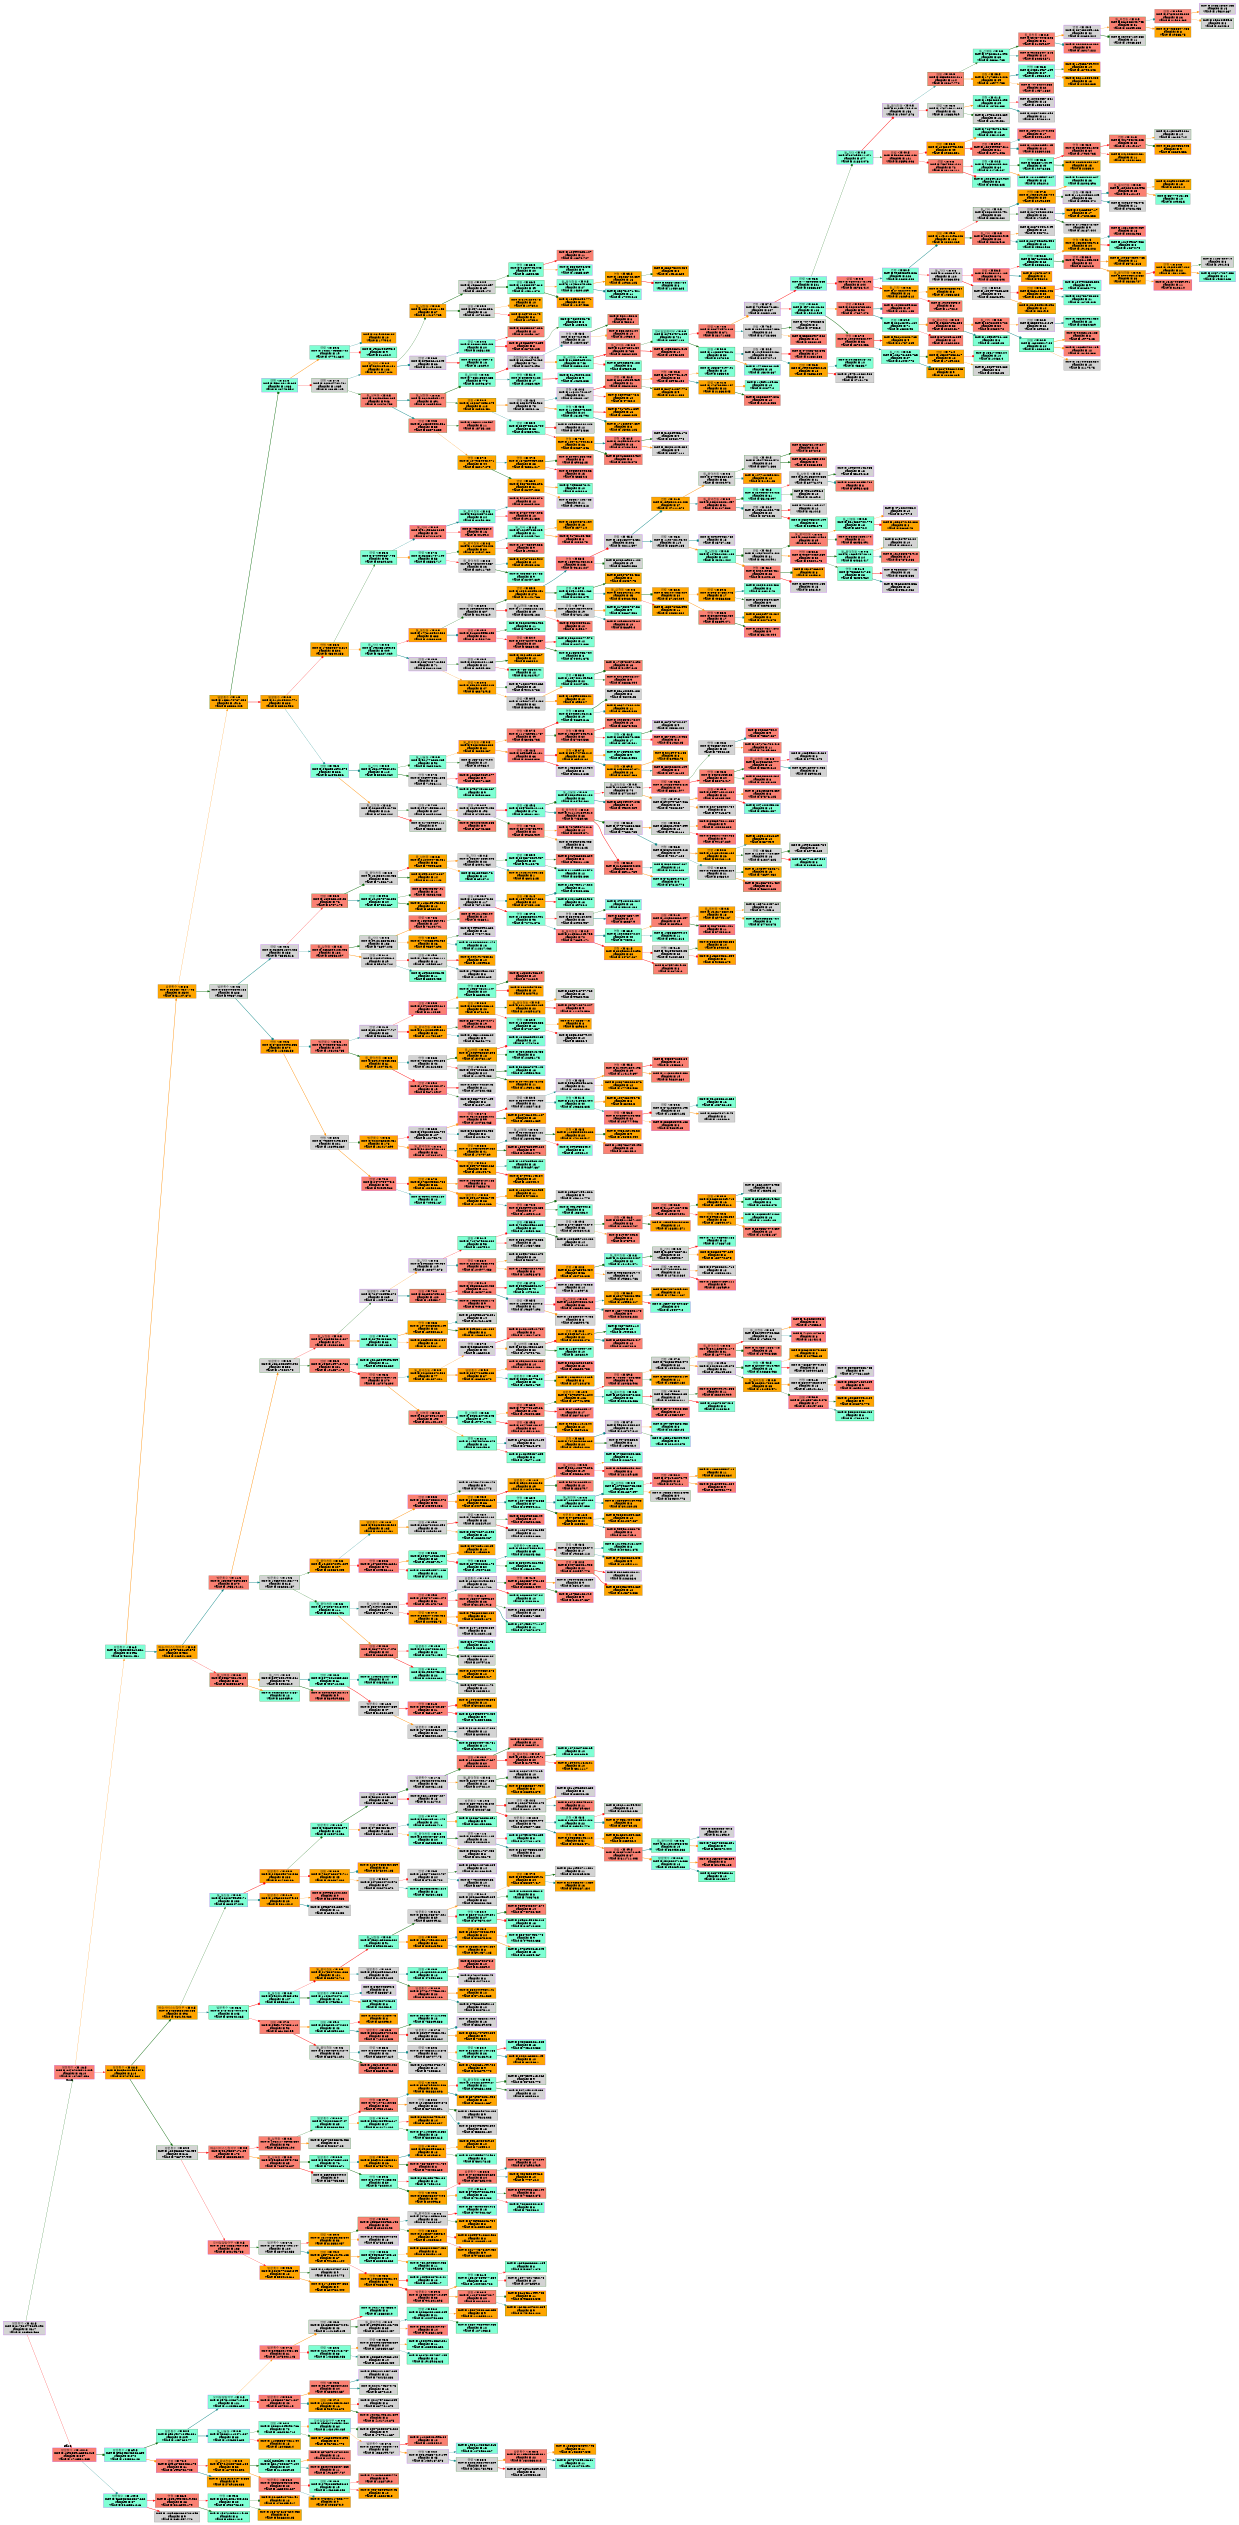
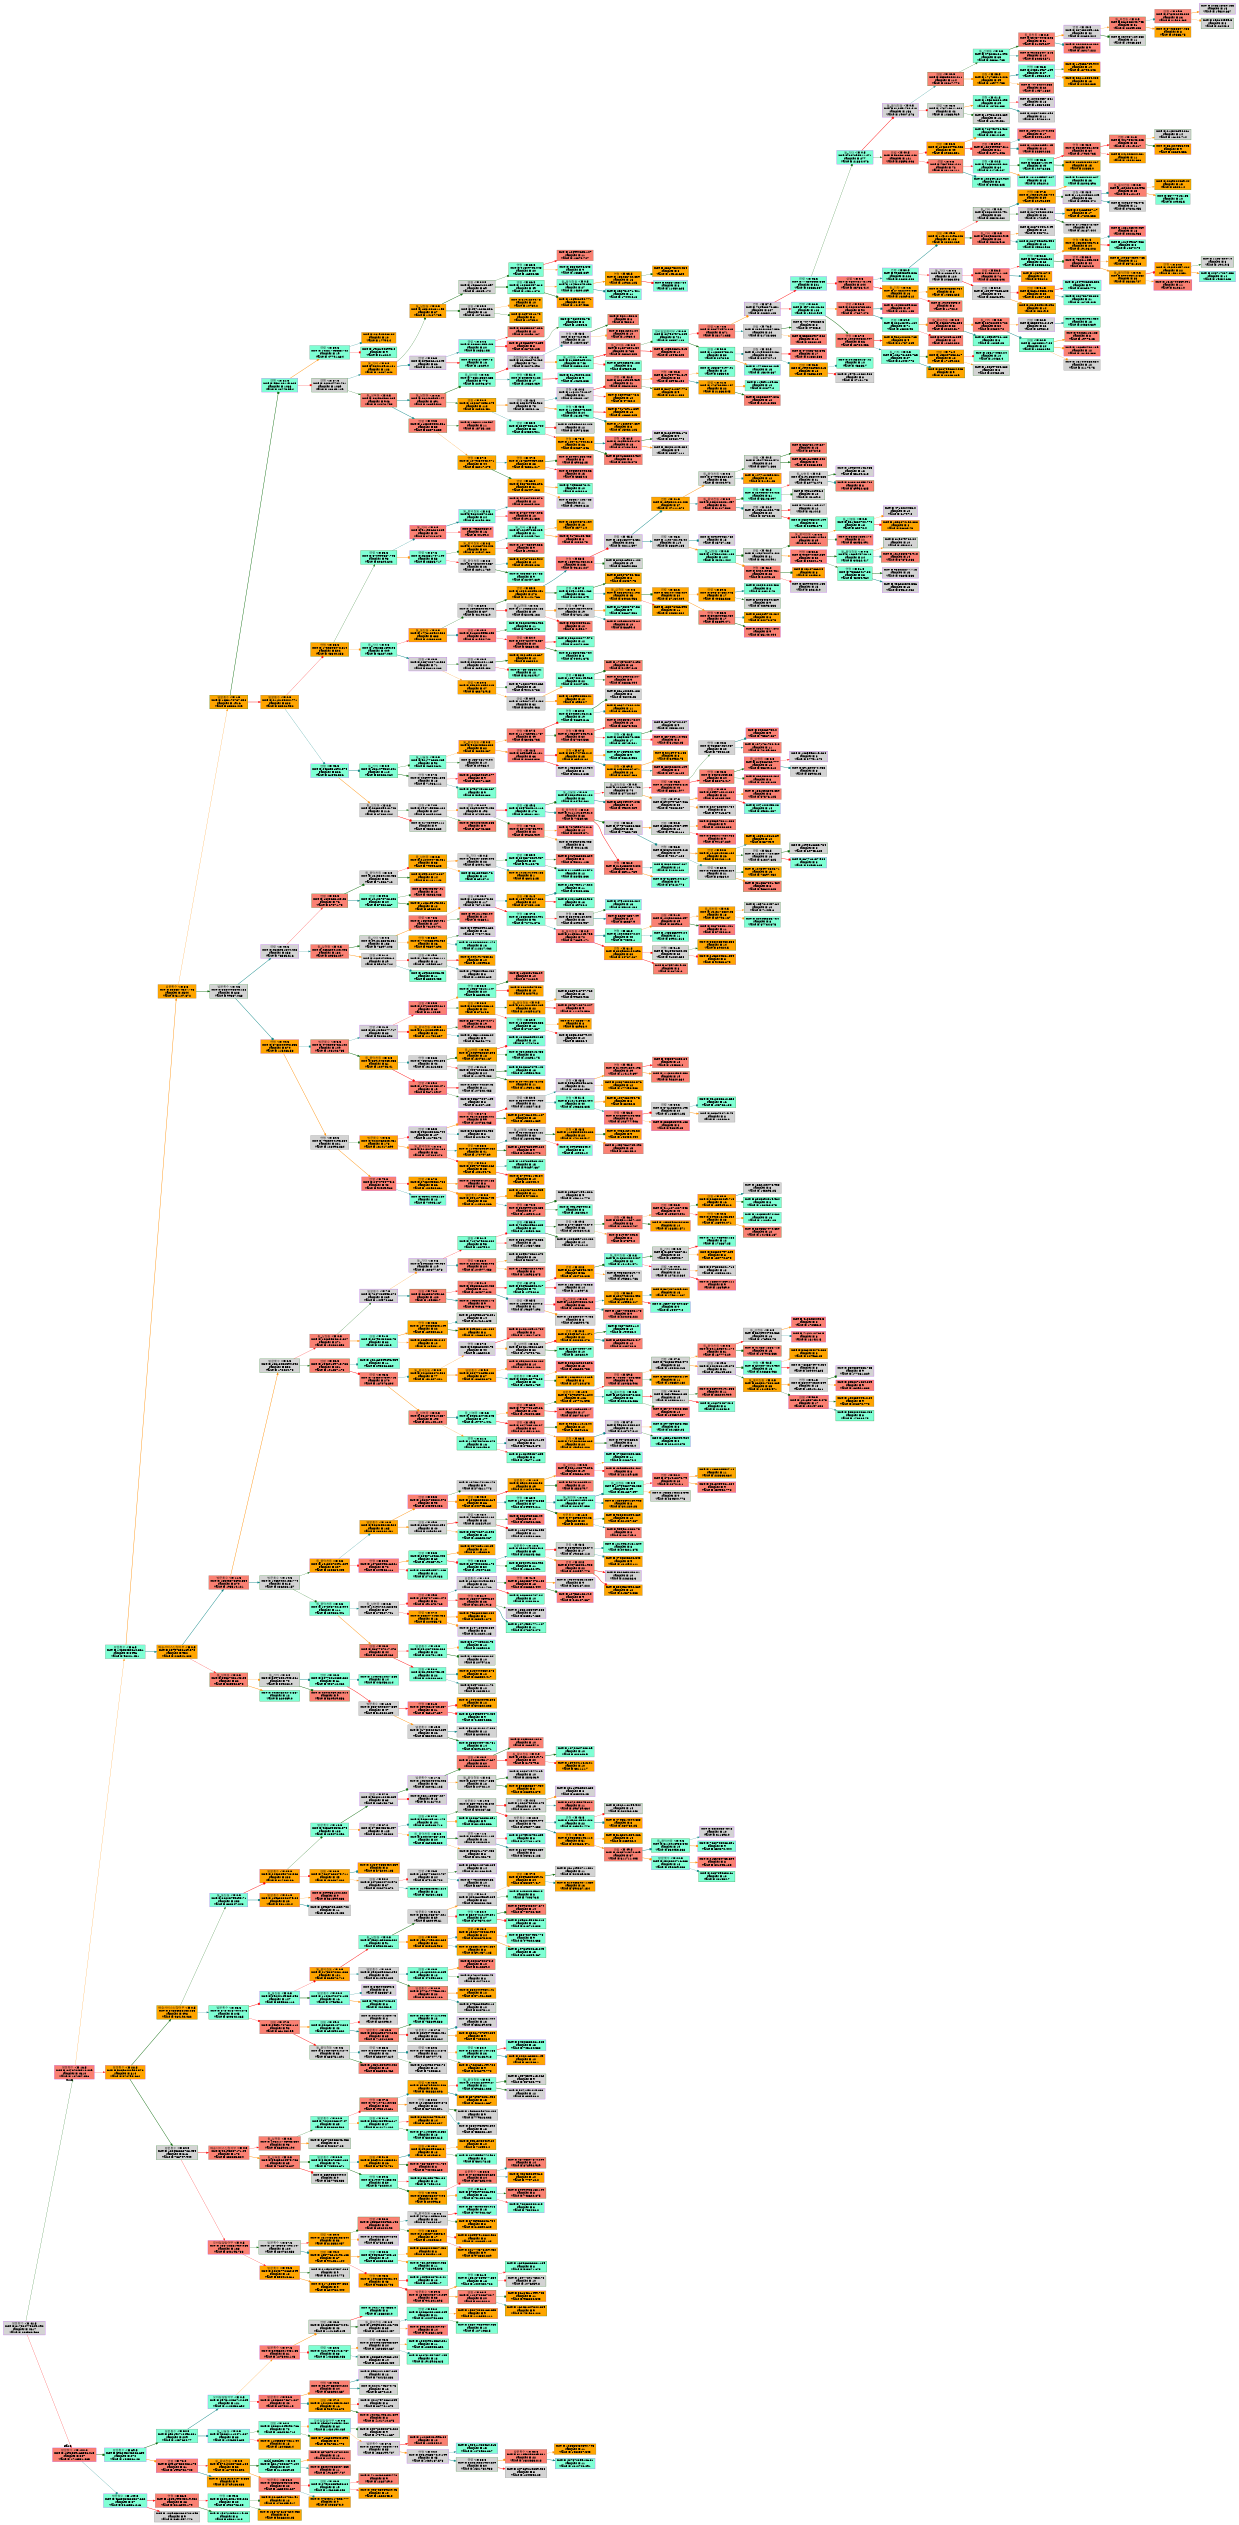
(968, 174) -> (968, 174)
(1103, 262) -> (1103, 262)
(501, 314) -> (501, 314)
(876, 573) -> (876, 573)
(785, 580) -> (785, 580)
(738, 748) -> (738, 748)
(379, 2019) -> (379, 2019)
